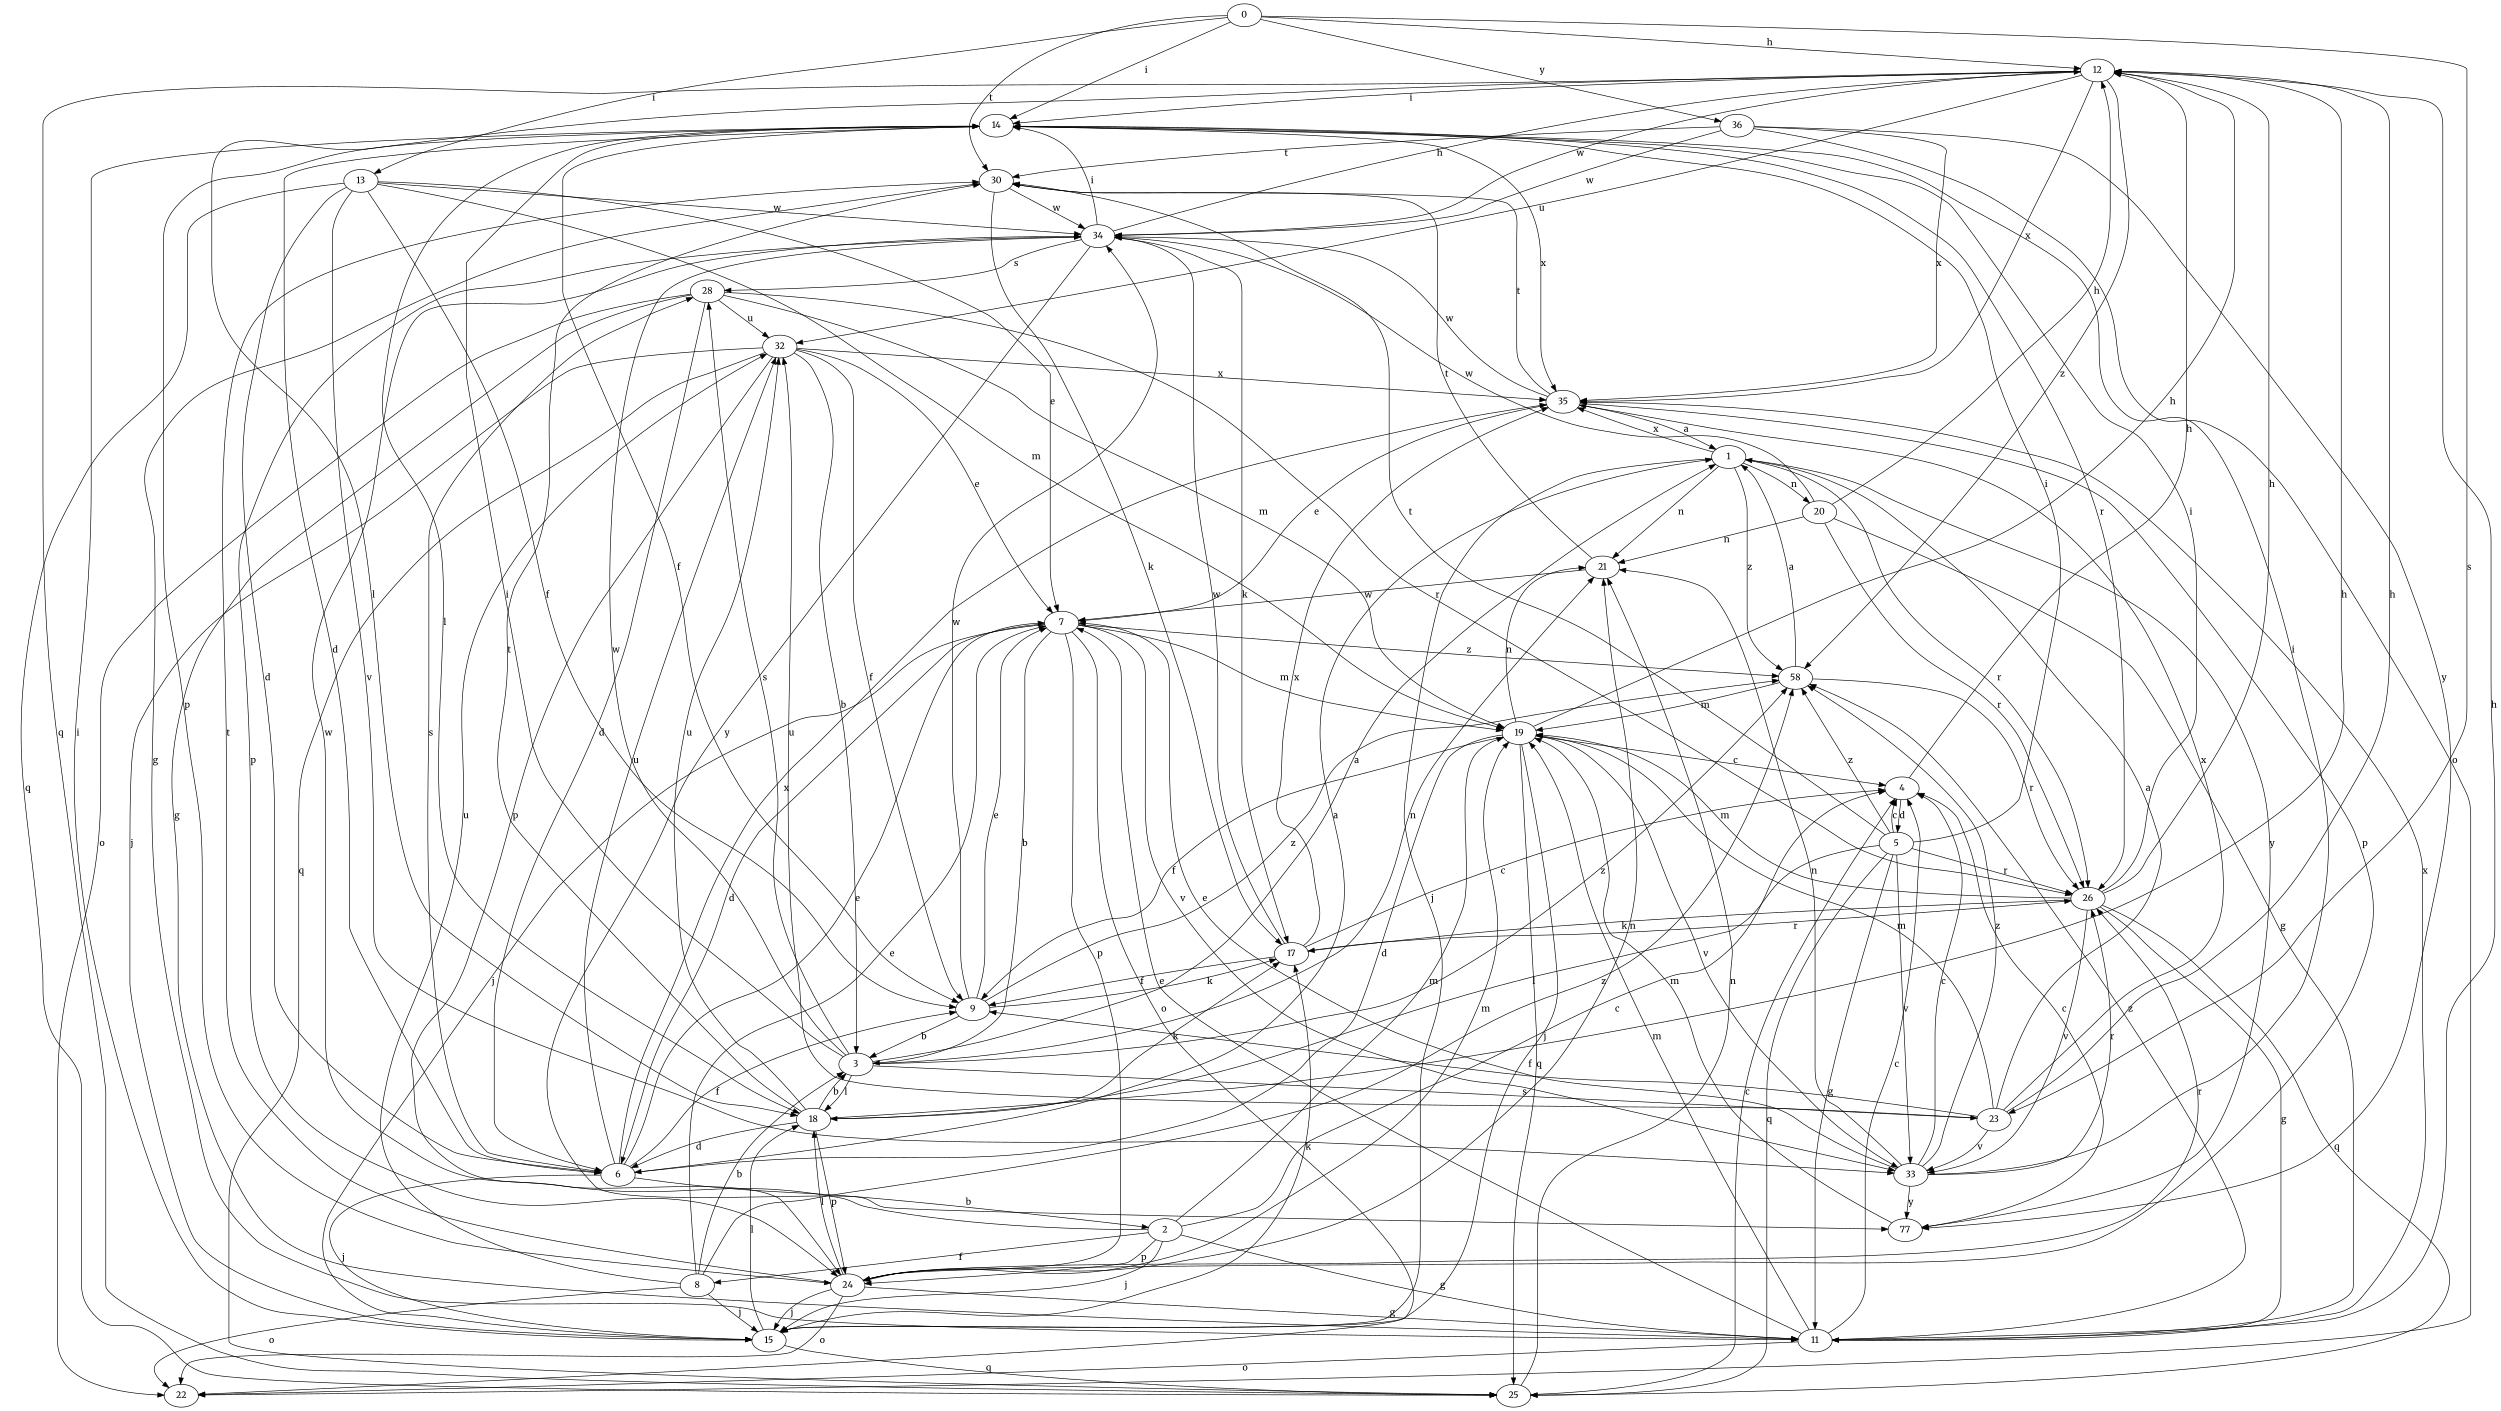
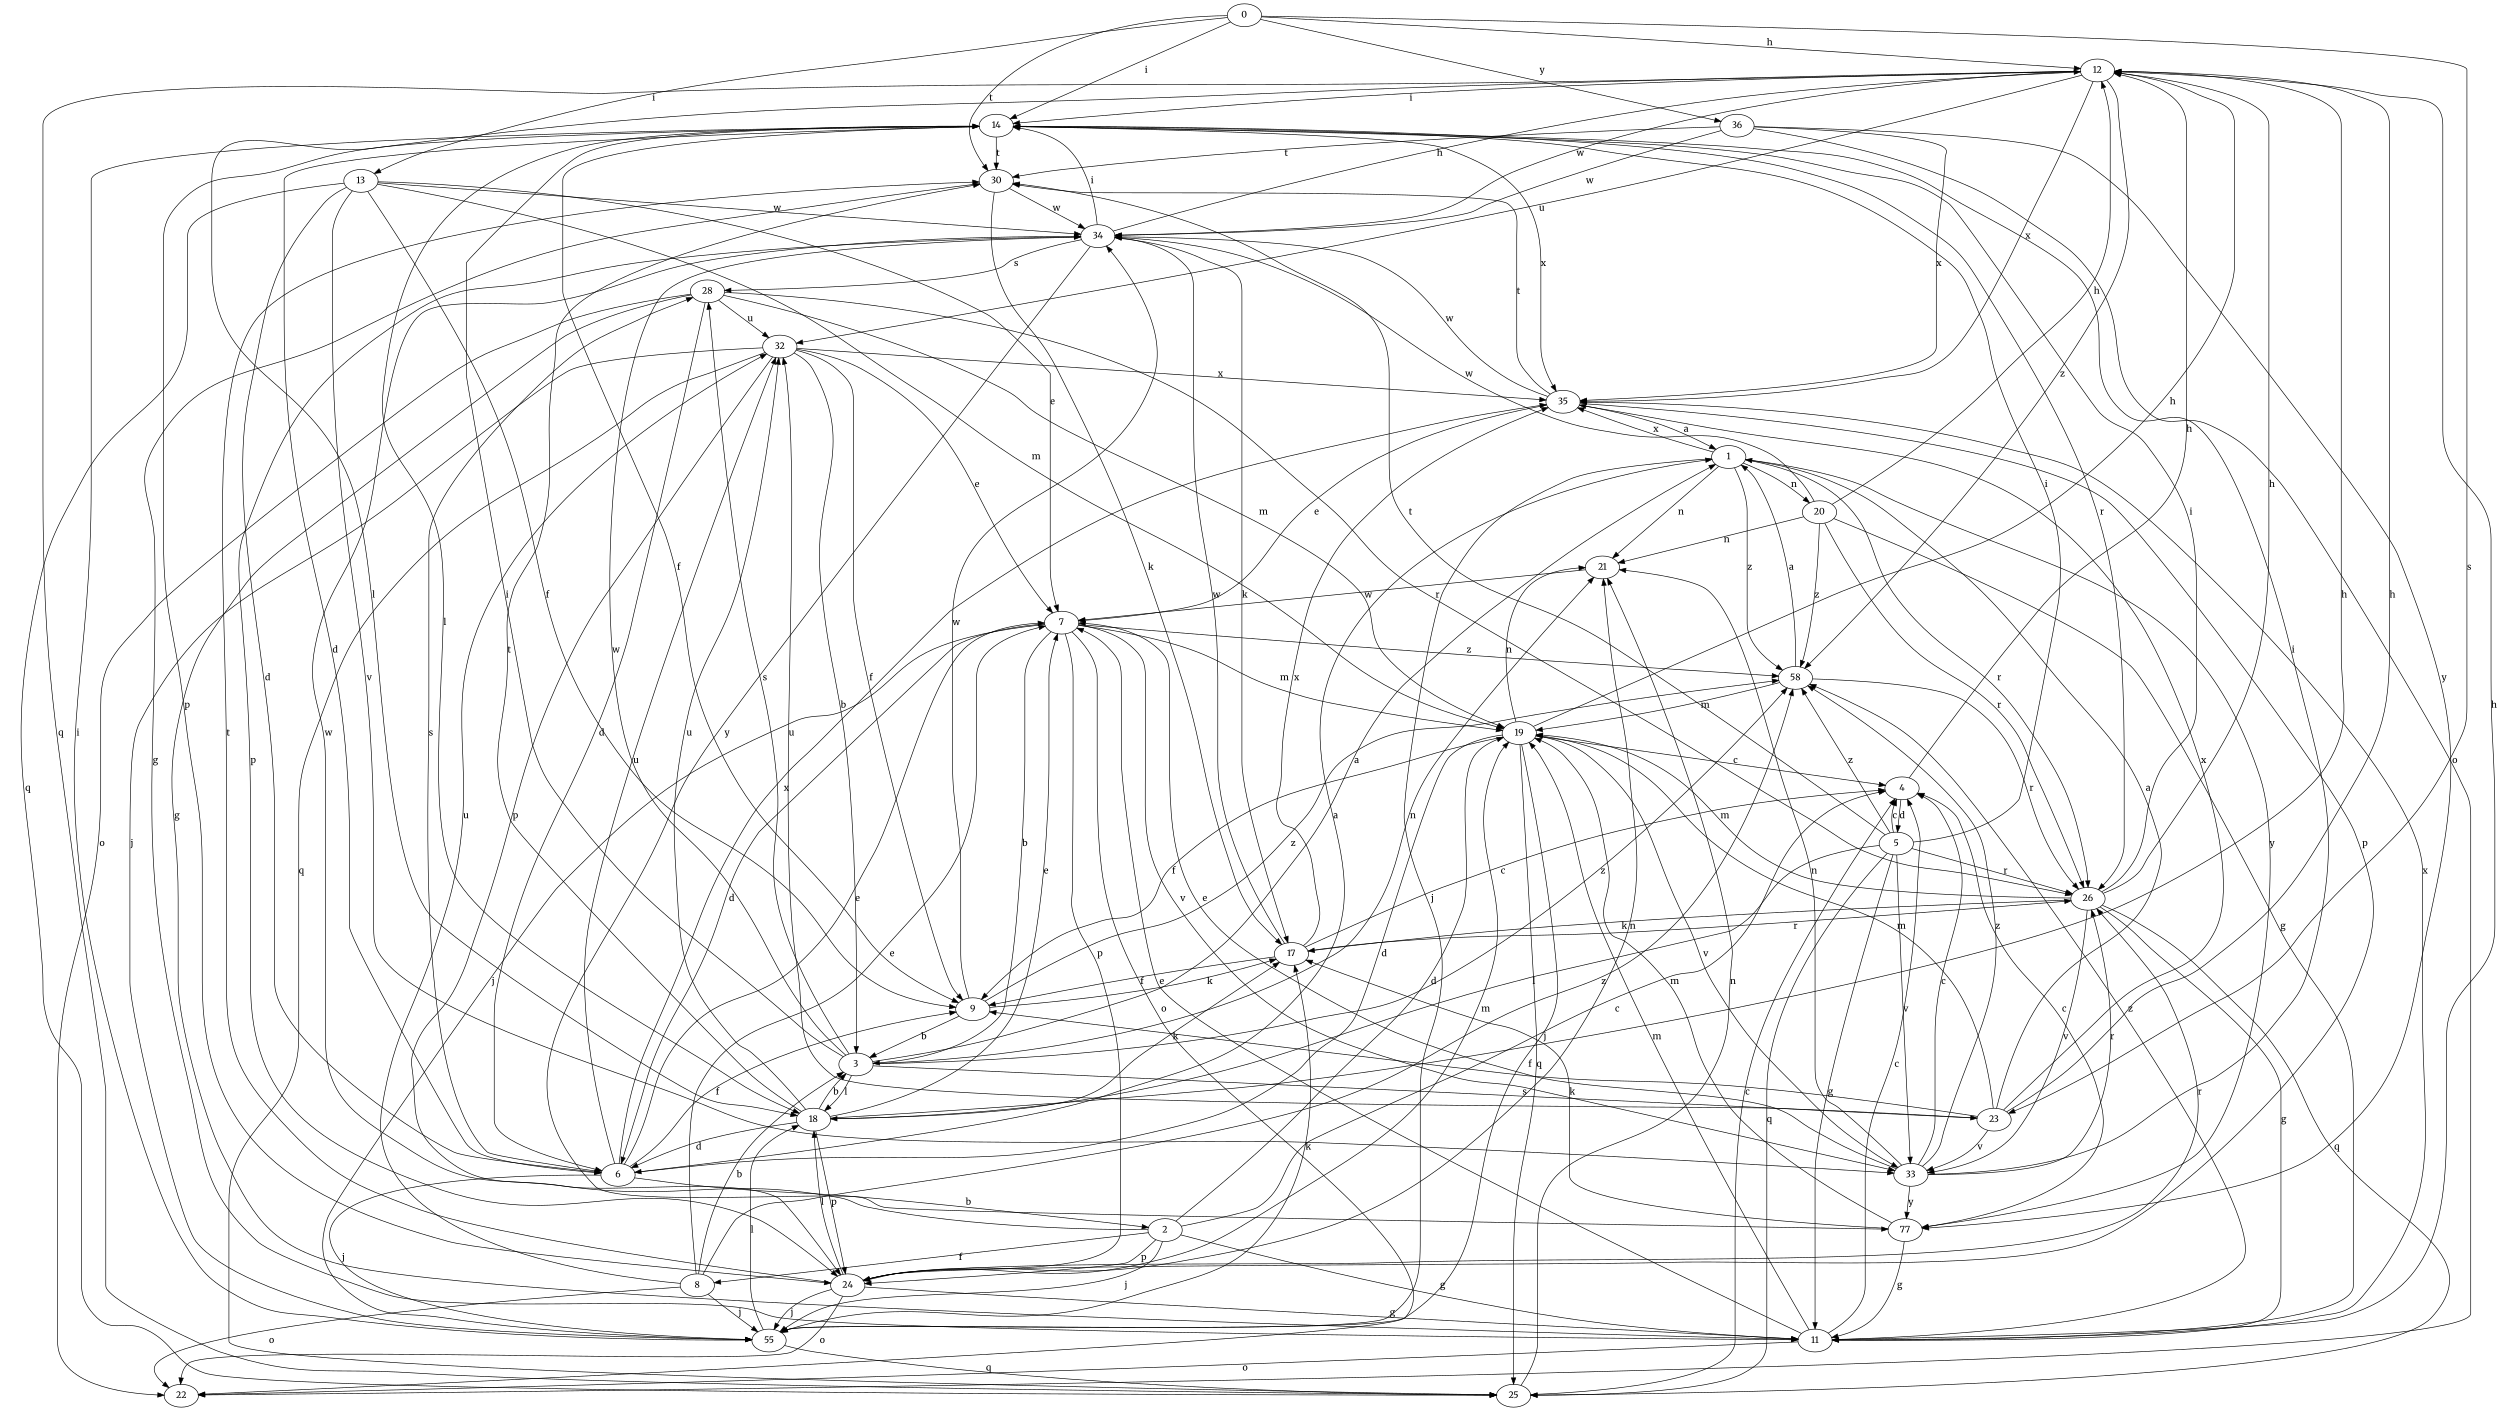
(1425, 210) -> (996, 150)
none -> (1815, 593)
(995, 806) -> (1035, 936)
(1434, 982) -> (1434, 982)
none -> (1569, 1146)
none -> (1887, 1301)
(769, 1341) -> (769, 1341)
